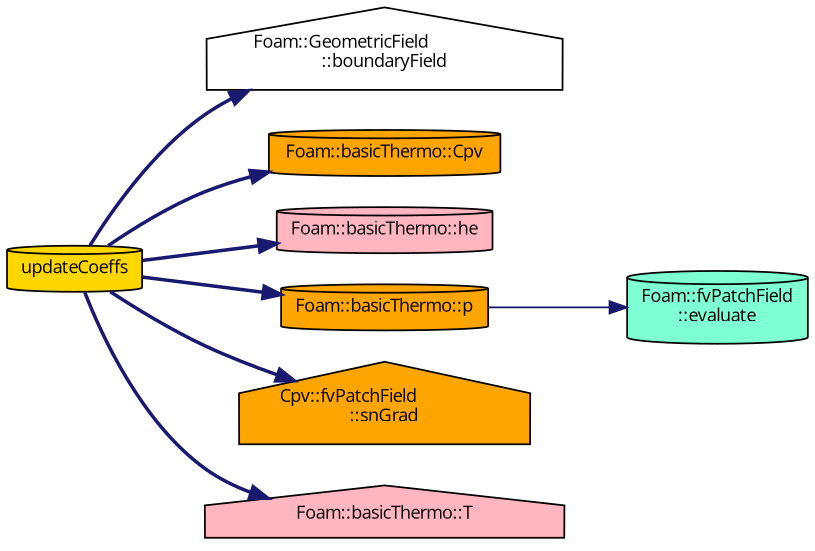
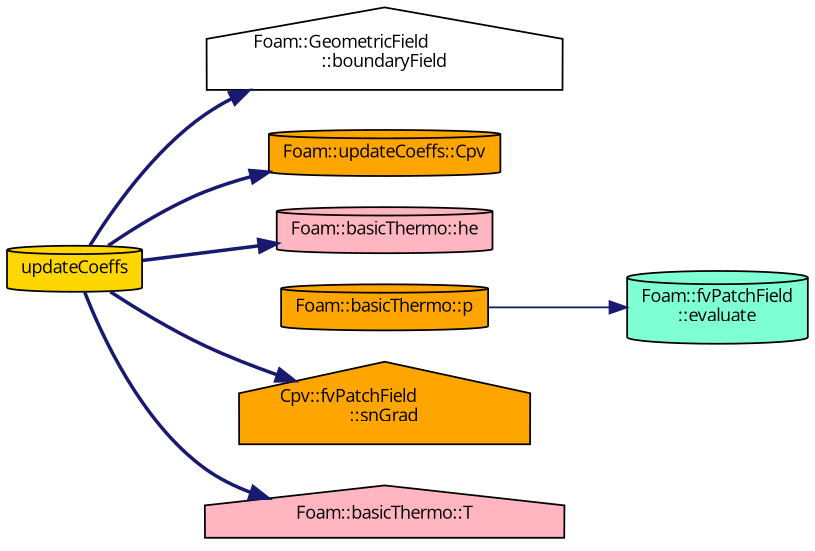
(385, 153) -> (385, 153)
(203, 285) -> none
